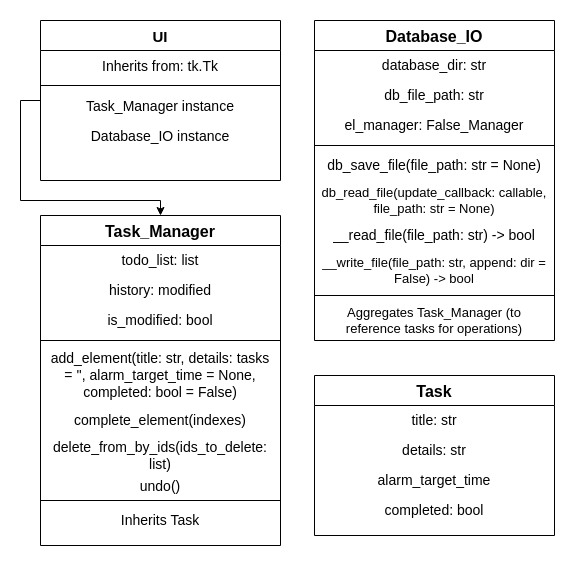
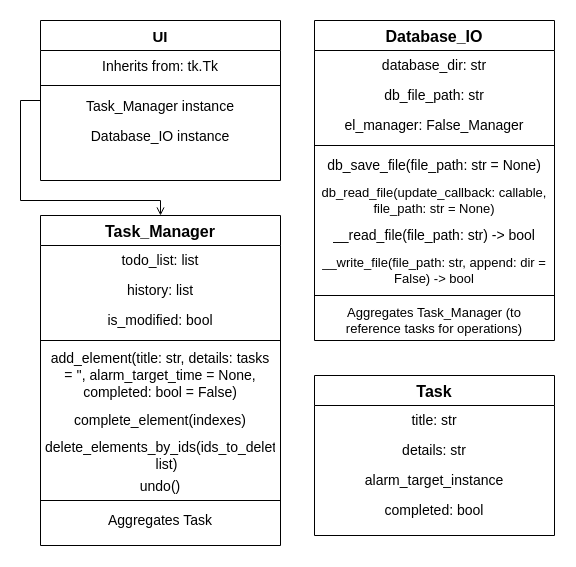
(161, 207) -> (161, 209)
(161, 291) -> (161, 291)
(161, 456) -> (161, 456)
(435, 481) -> (435, 481)
(161, 521) -> (161, 521)
